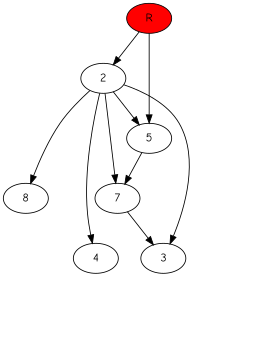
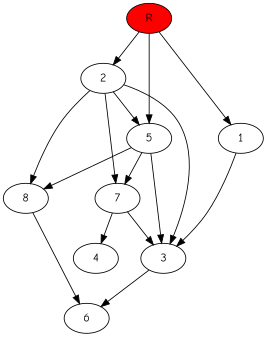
none -> (241, 138)
(88, 164) -> (108, 224)
none -> (91, 167)
none -> (156, 194)
none -> (87, 318)
